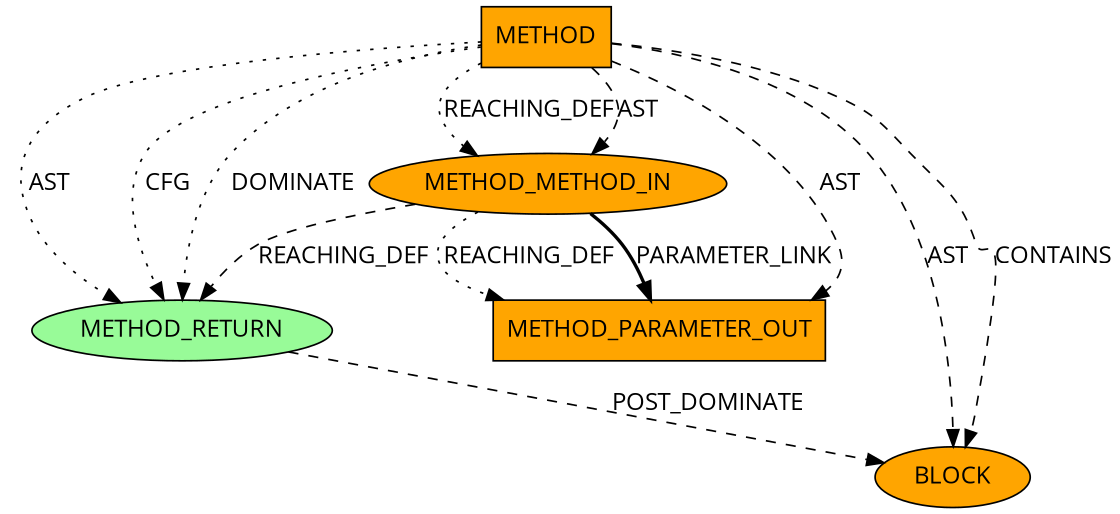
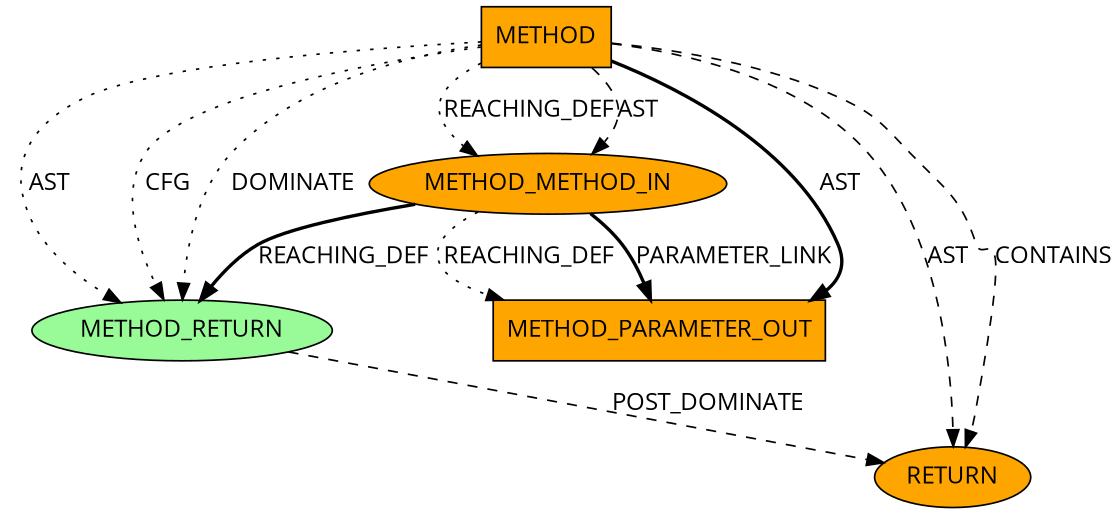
(763, 148) -> (763, 148)
(305, 227) -> (305, 227)
(953, 477) -> (953, 477)
